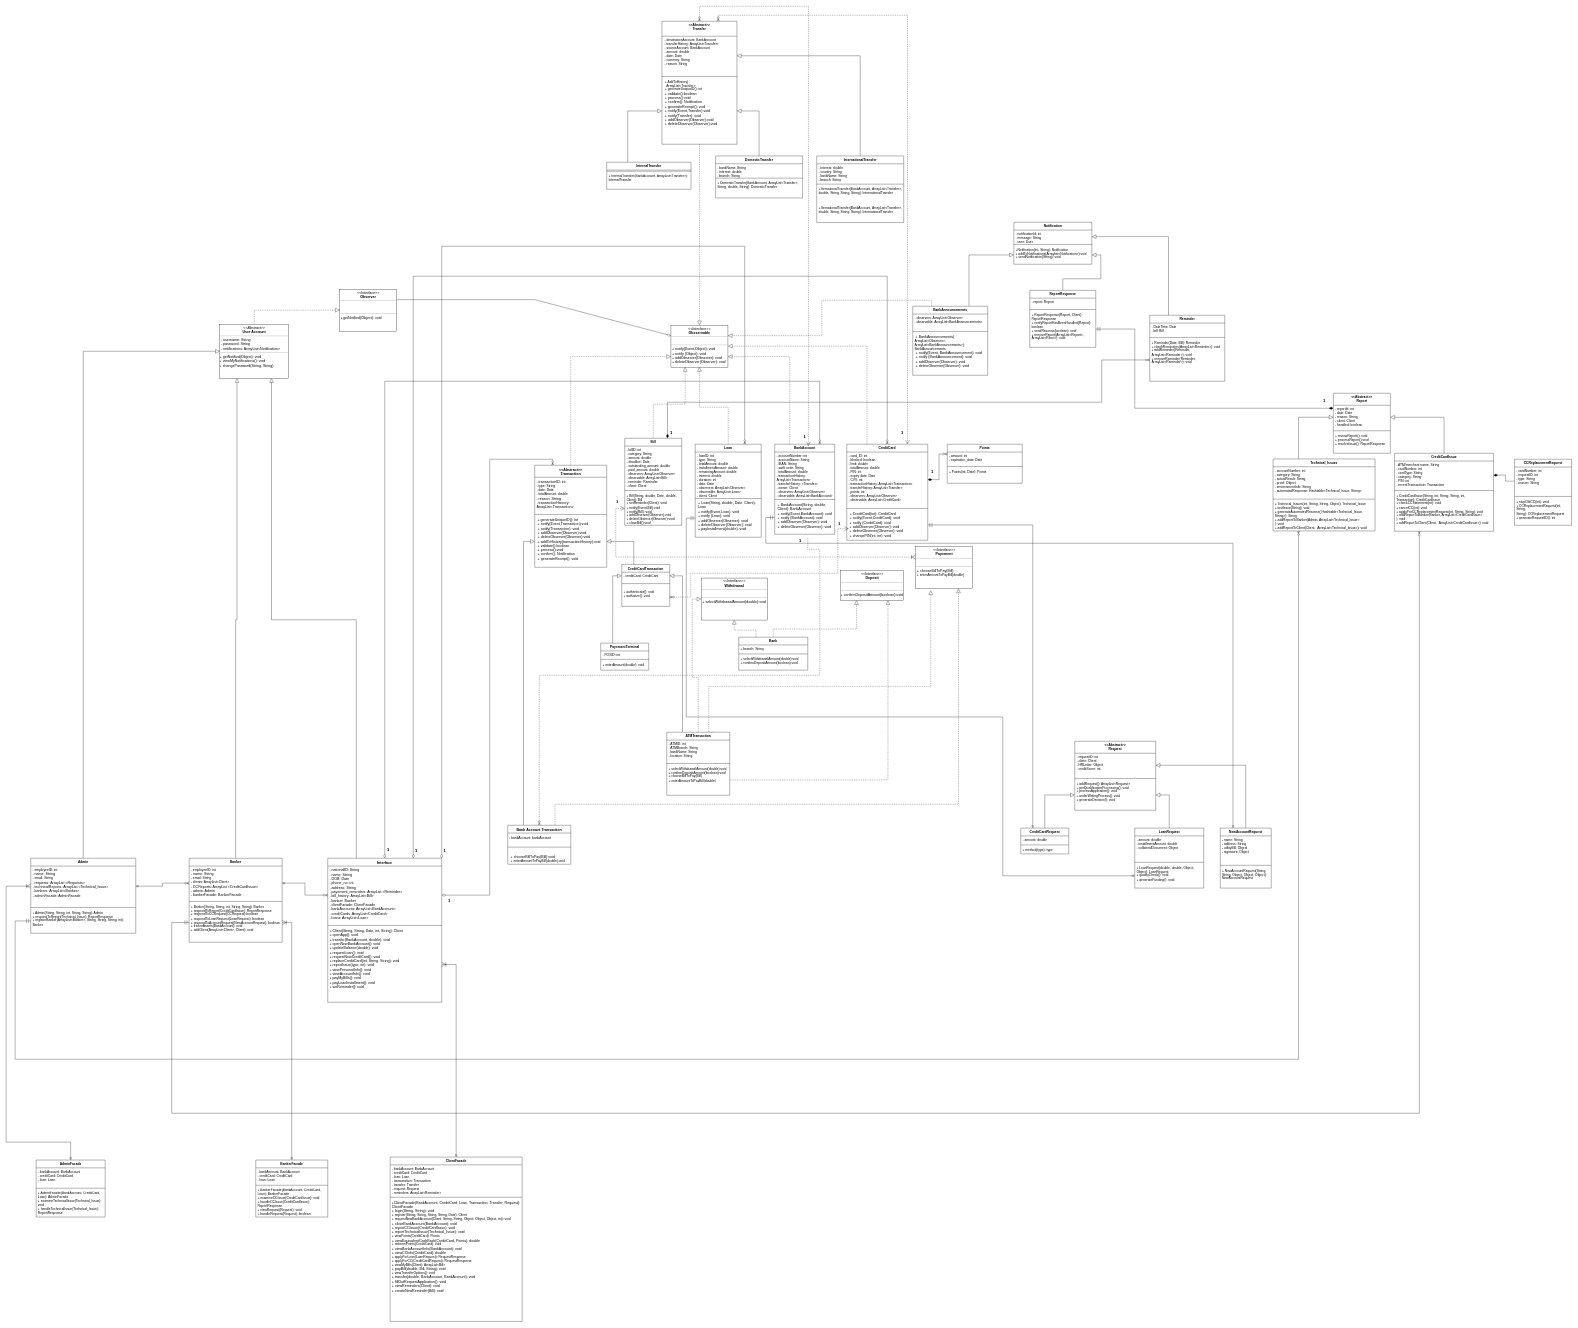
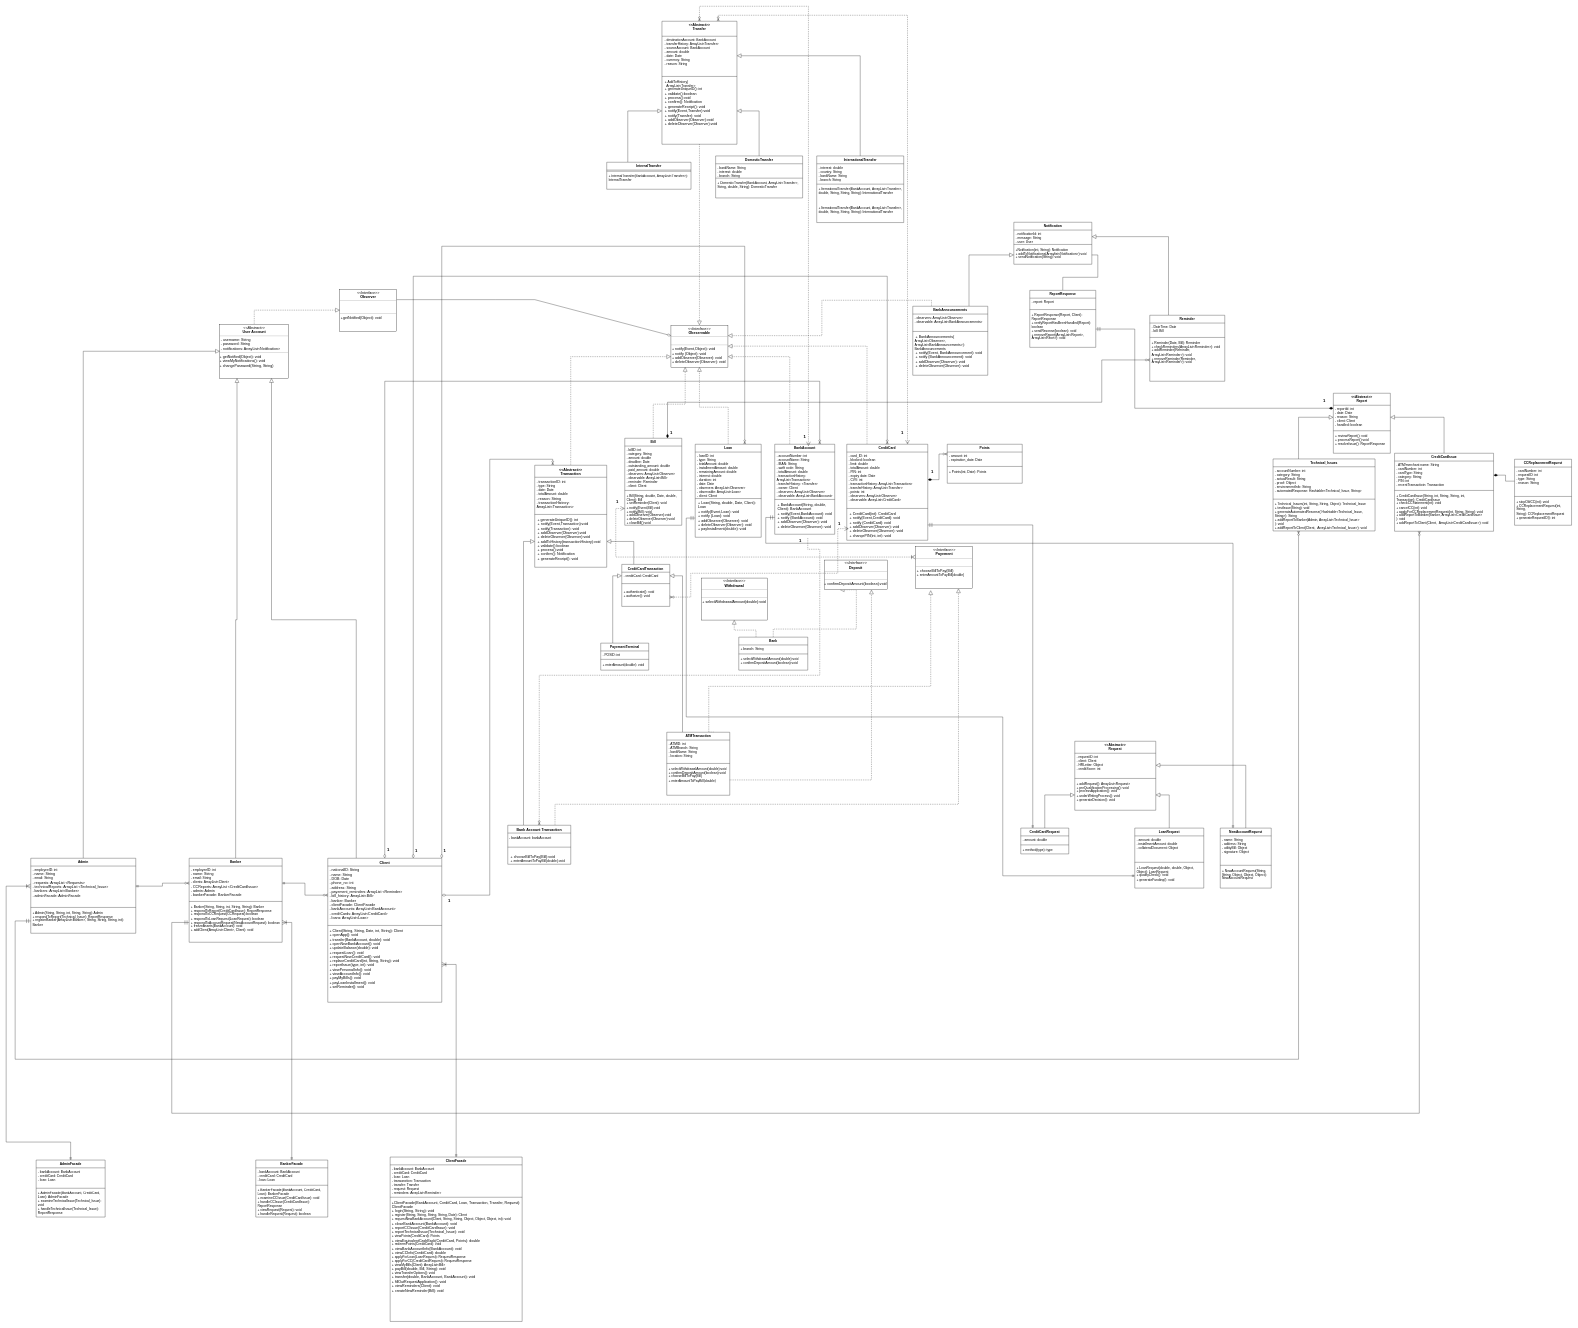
(1095, 279) -> (1092, 277)
(872, 585) -> (856, 575)
(692, 657) -> none
(385, 862) -> (385, 862)
